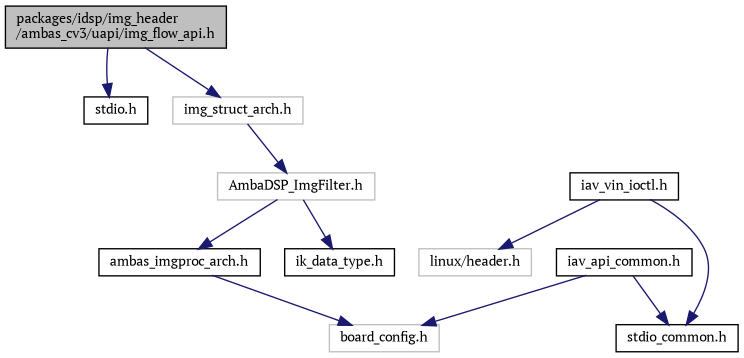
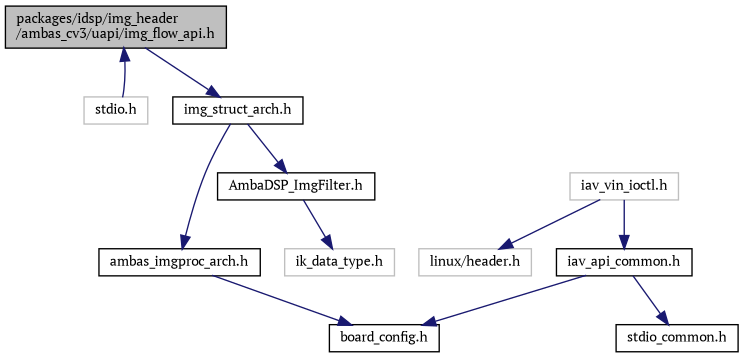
(107, 66) -> (125, 79)
(116, 110) -> (116, 110)
(238, 110) -> (238, 110)
(296, 186) -> (296, 186)
(624, 186) -> (624, 186)
(244, 221) -> (203, 178)
(703, 246) -> (624, 218)
(340, 262) -> (340, 262)
(384, 338) -> (384, 338)
